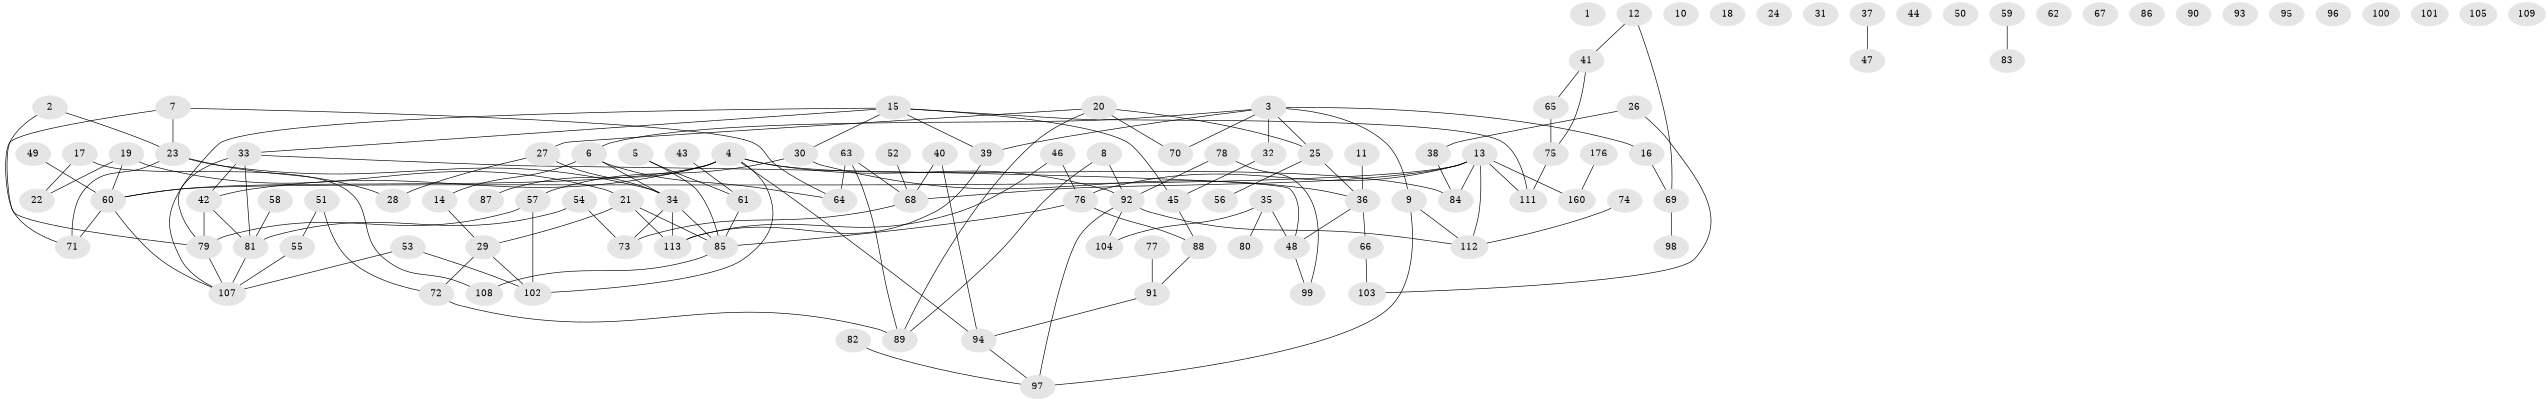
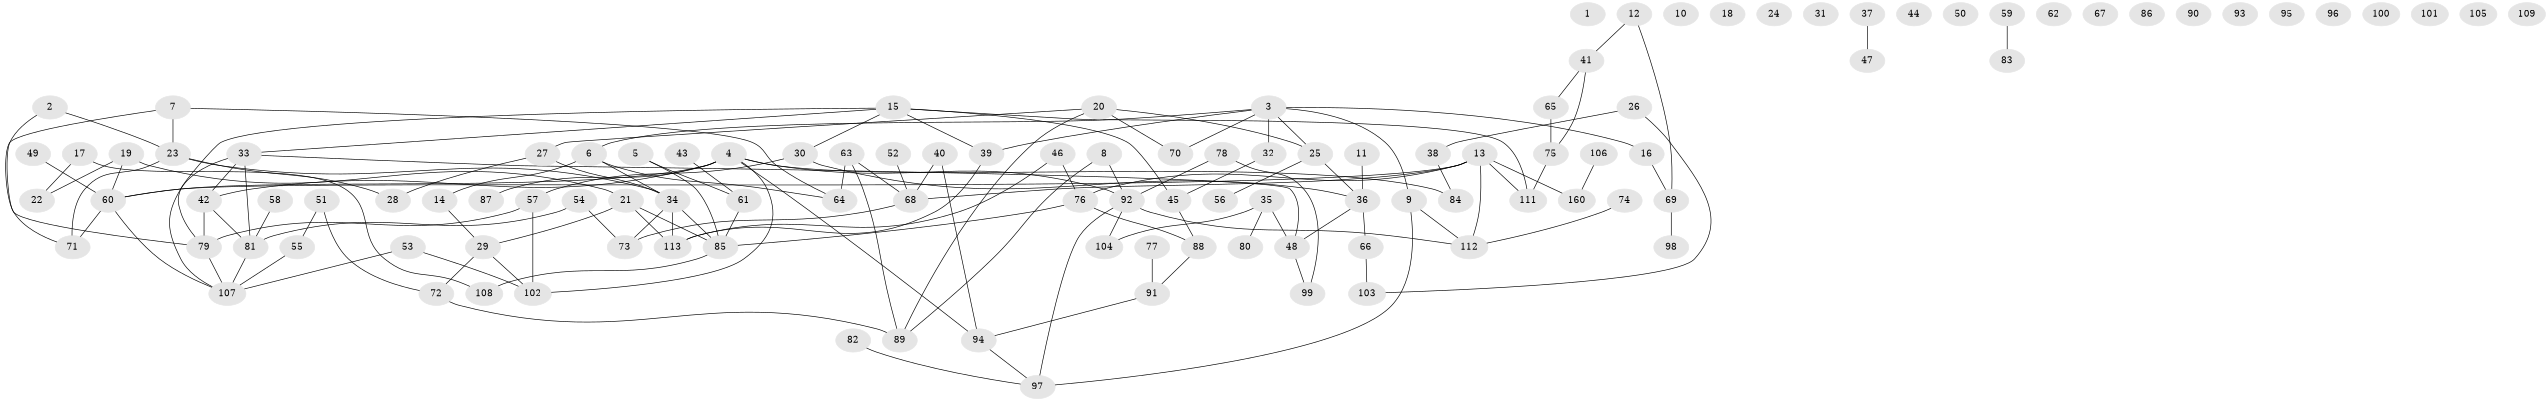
(1599, 154) -> (1599, 154)
(1468, 177) -> none
